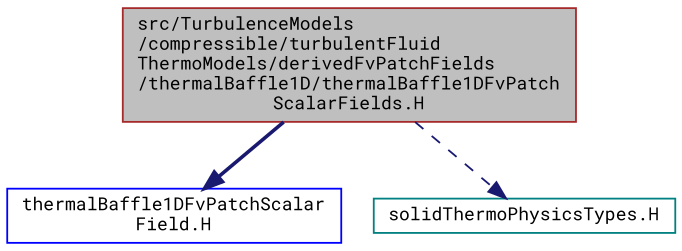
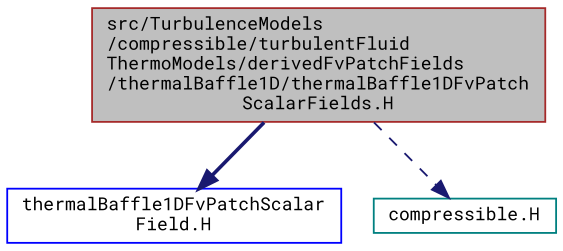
(525, 216) -> (465, 216)
